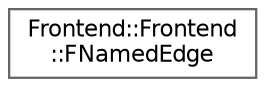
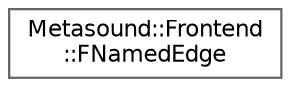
(133, 43) -> (145, 43)
